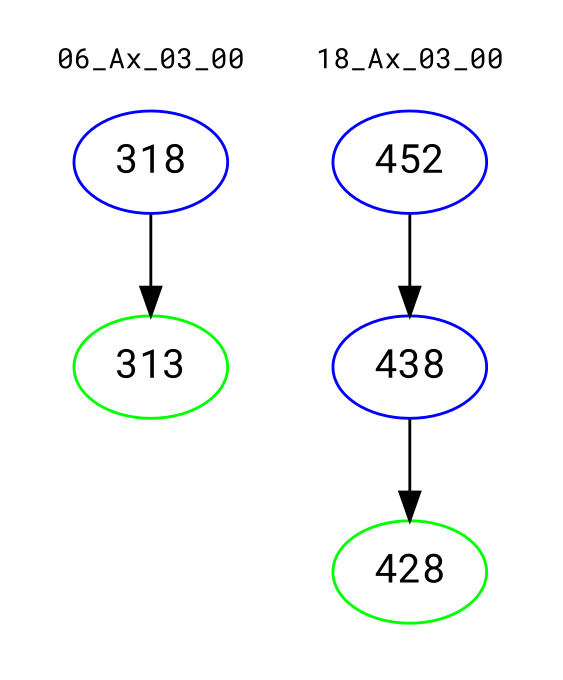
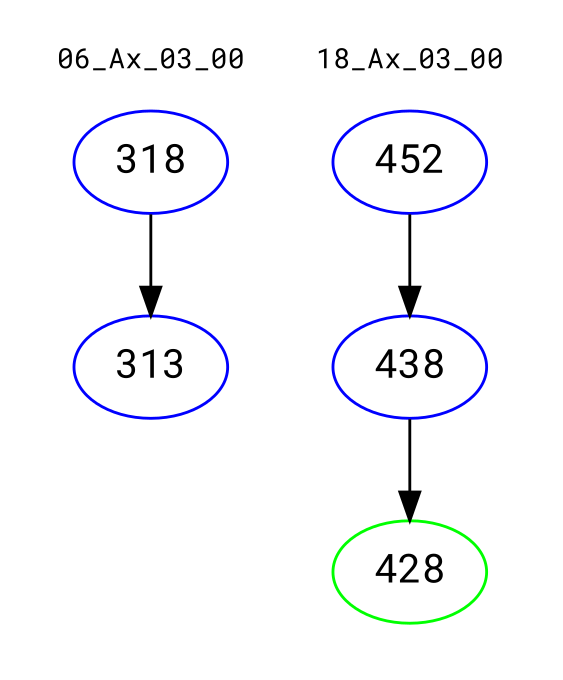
(151, 367) -> (151, 367)
